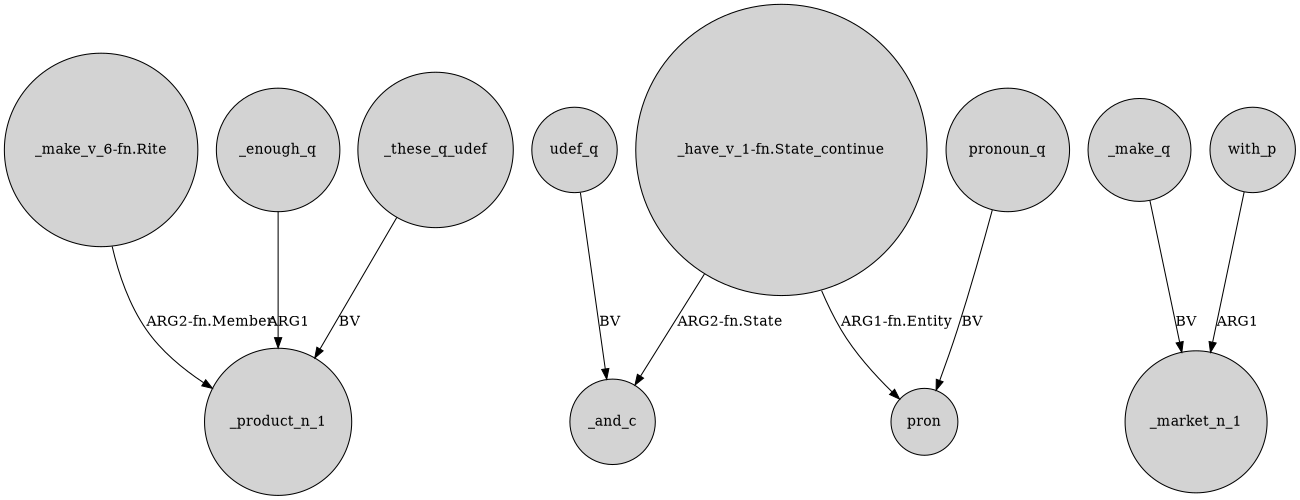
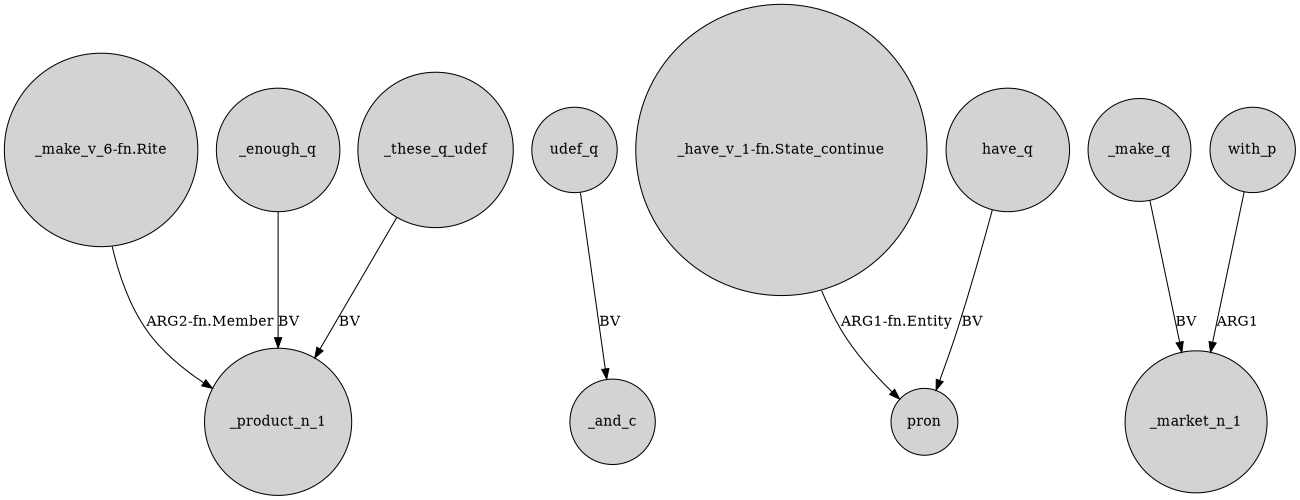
(1008, 150) -> (1008, 150)
(289, 322) -> (289, 322)
(672, 325) -> none
